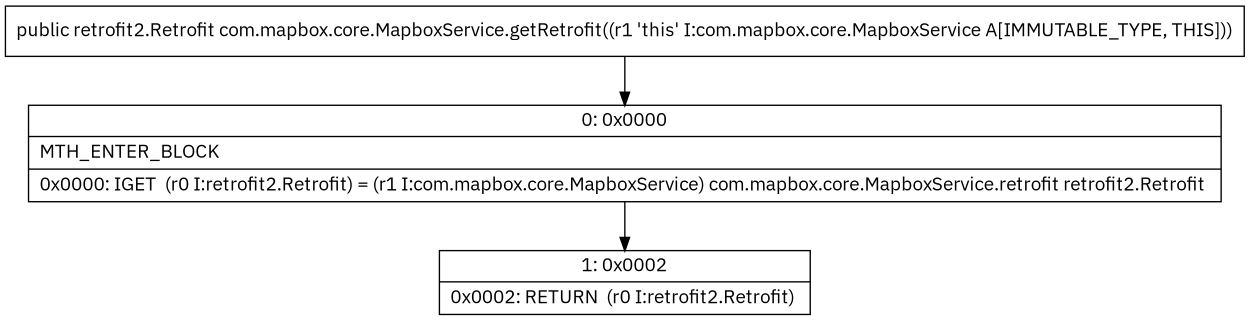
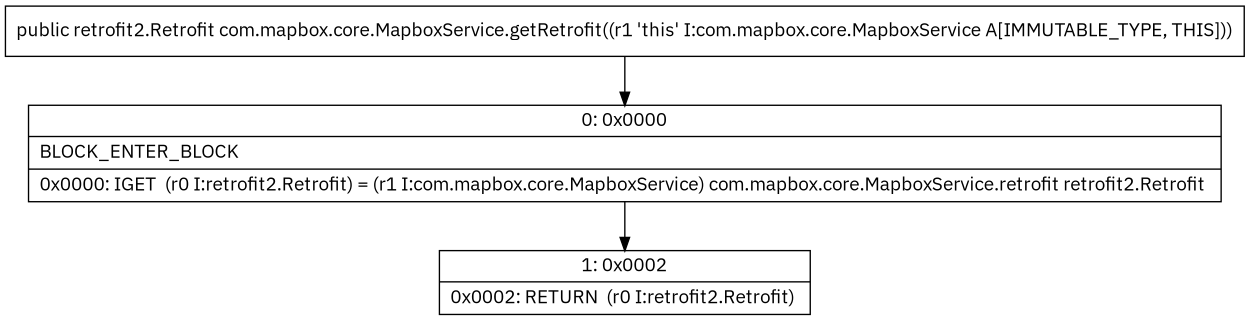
(130, 152) -> (140, 152)
